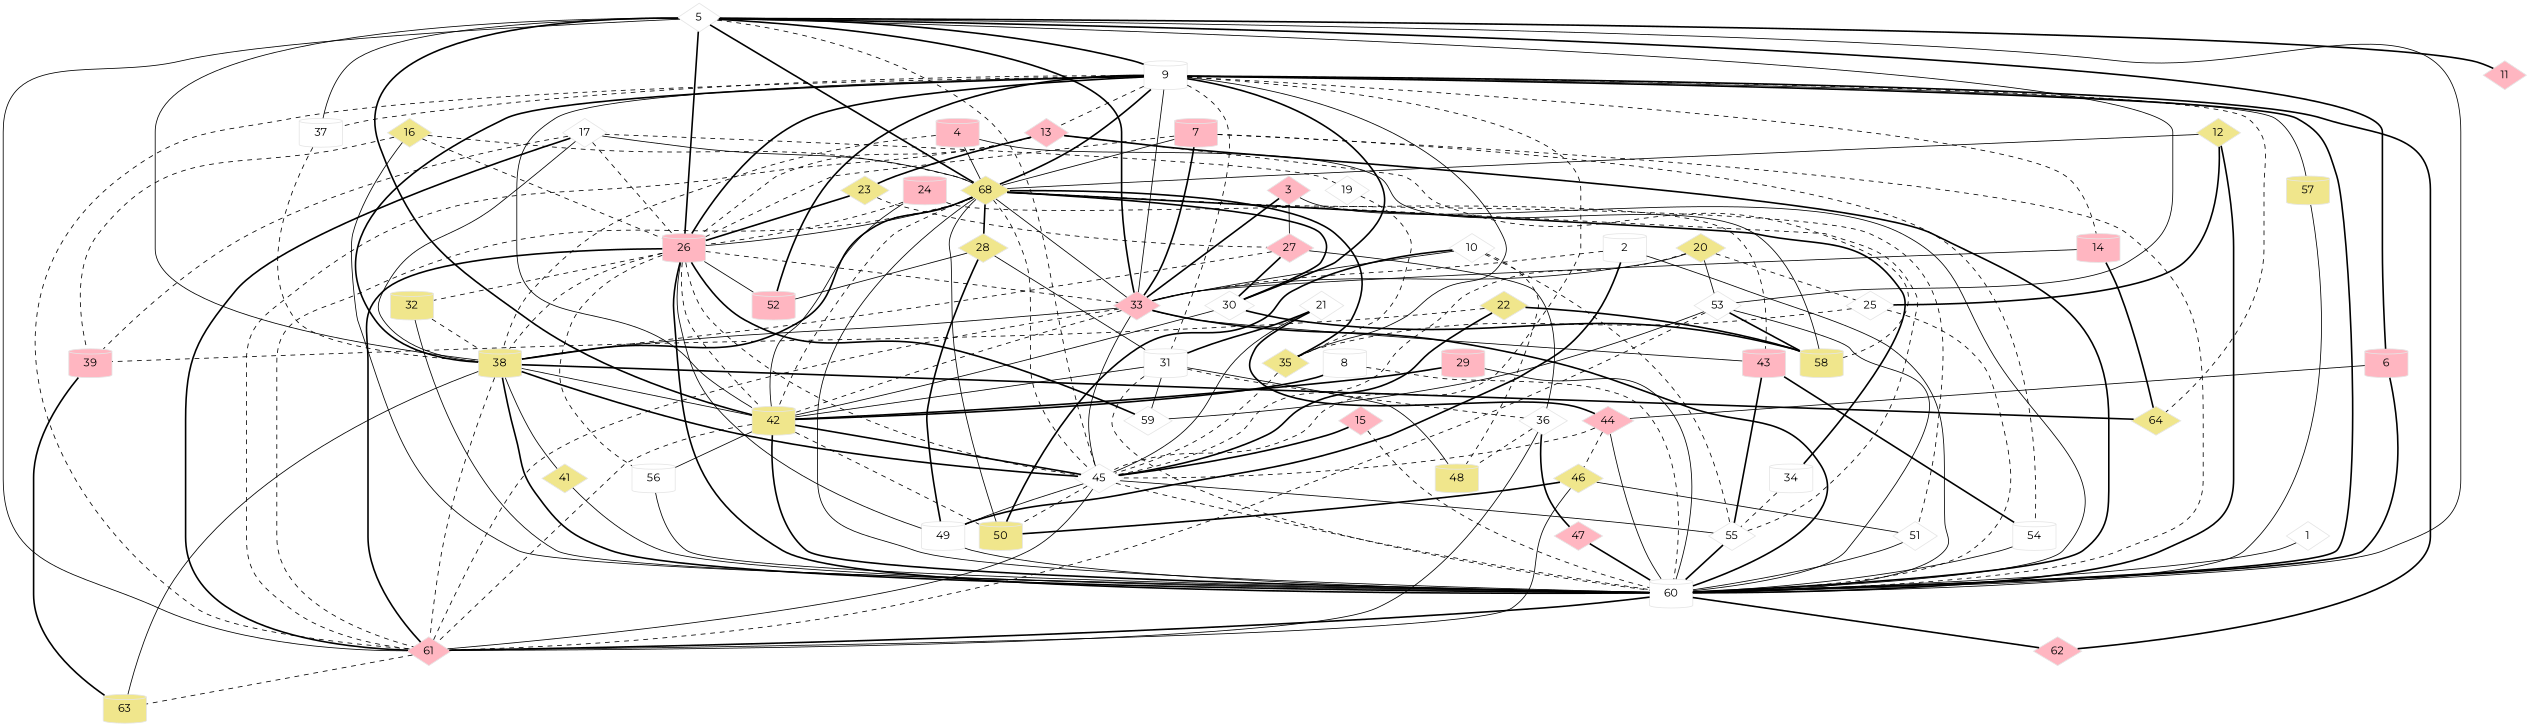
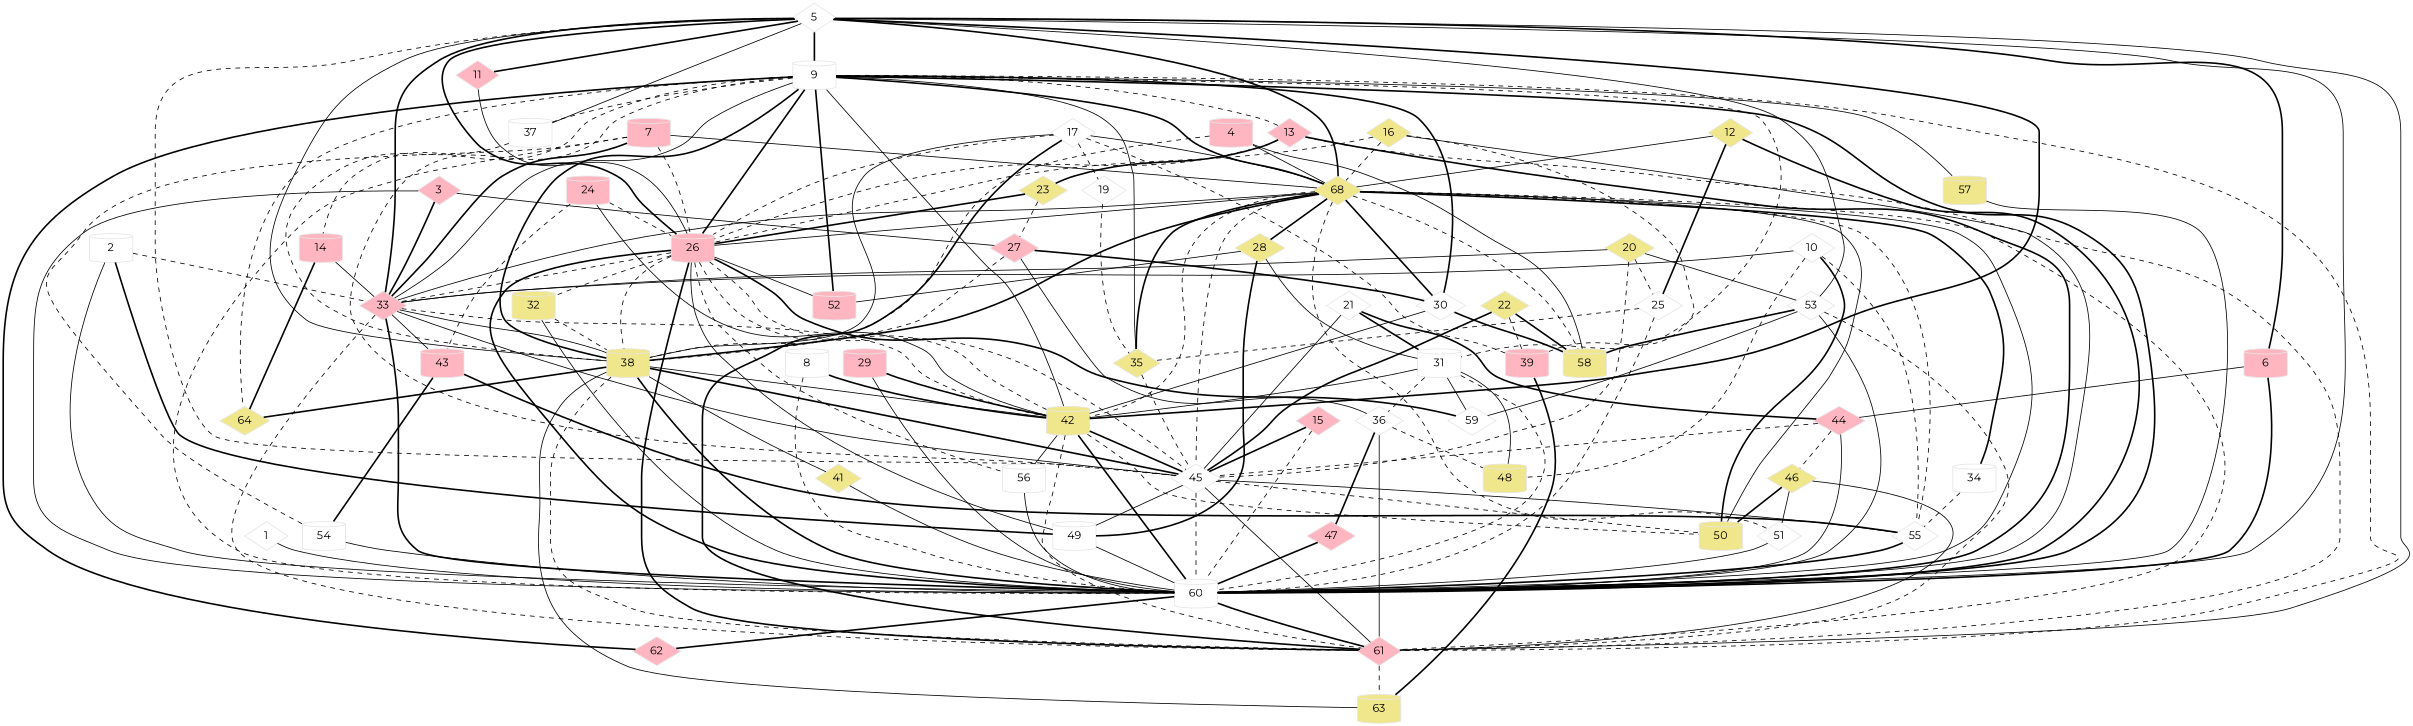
none -> (626, 167)
(1541, 226) -> (1474, 249)
